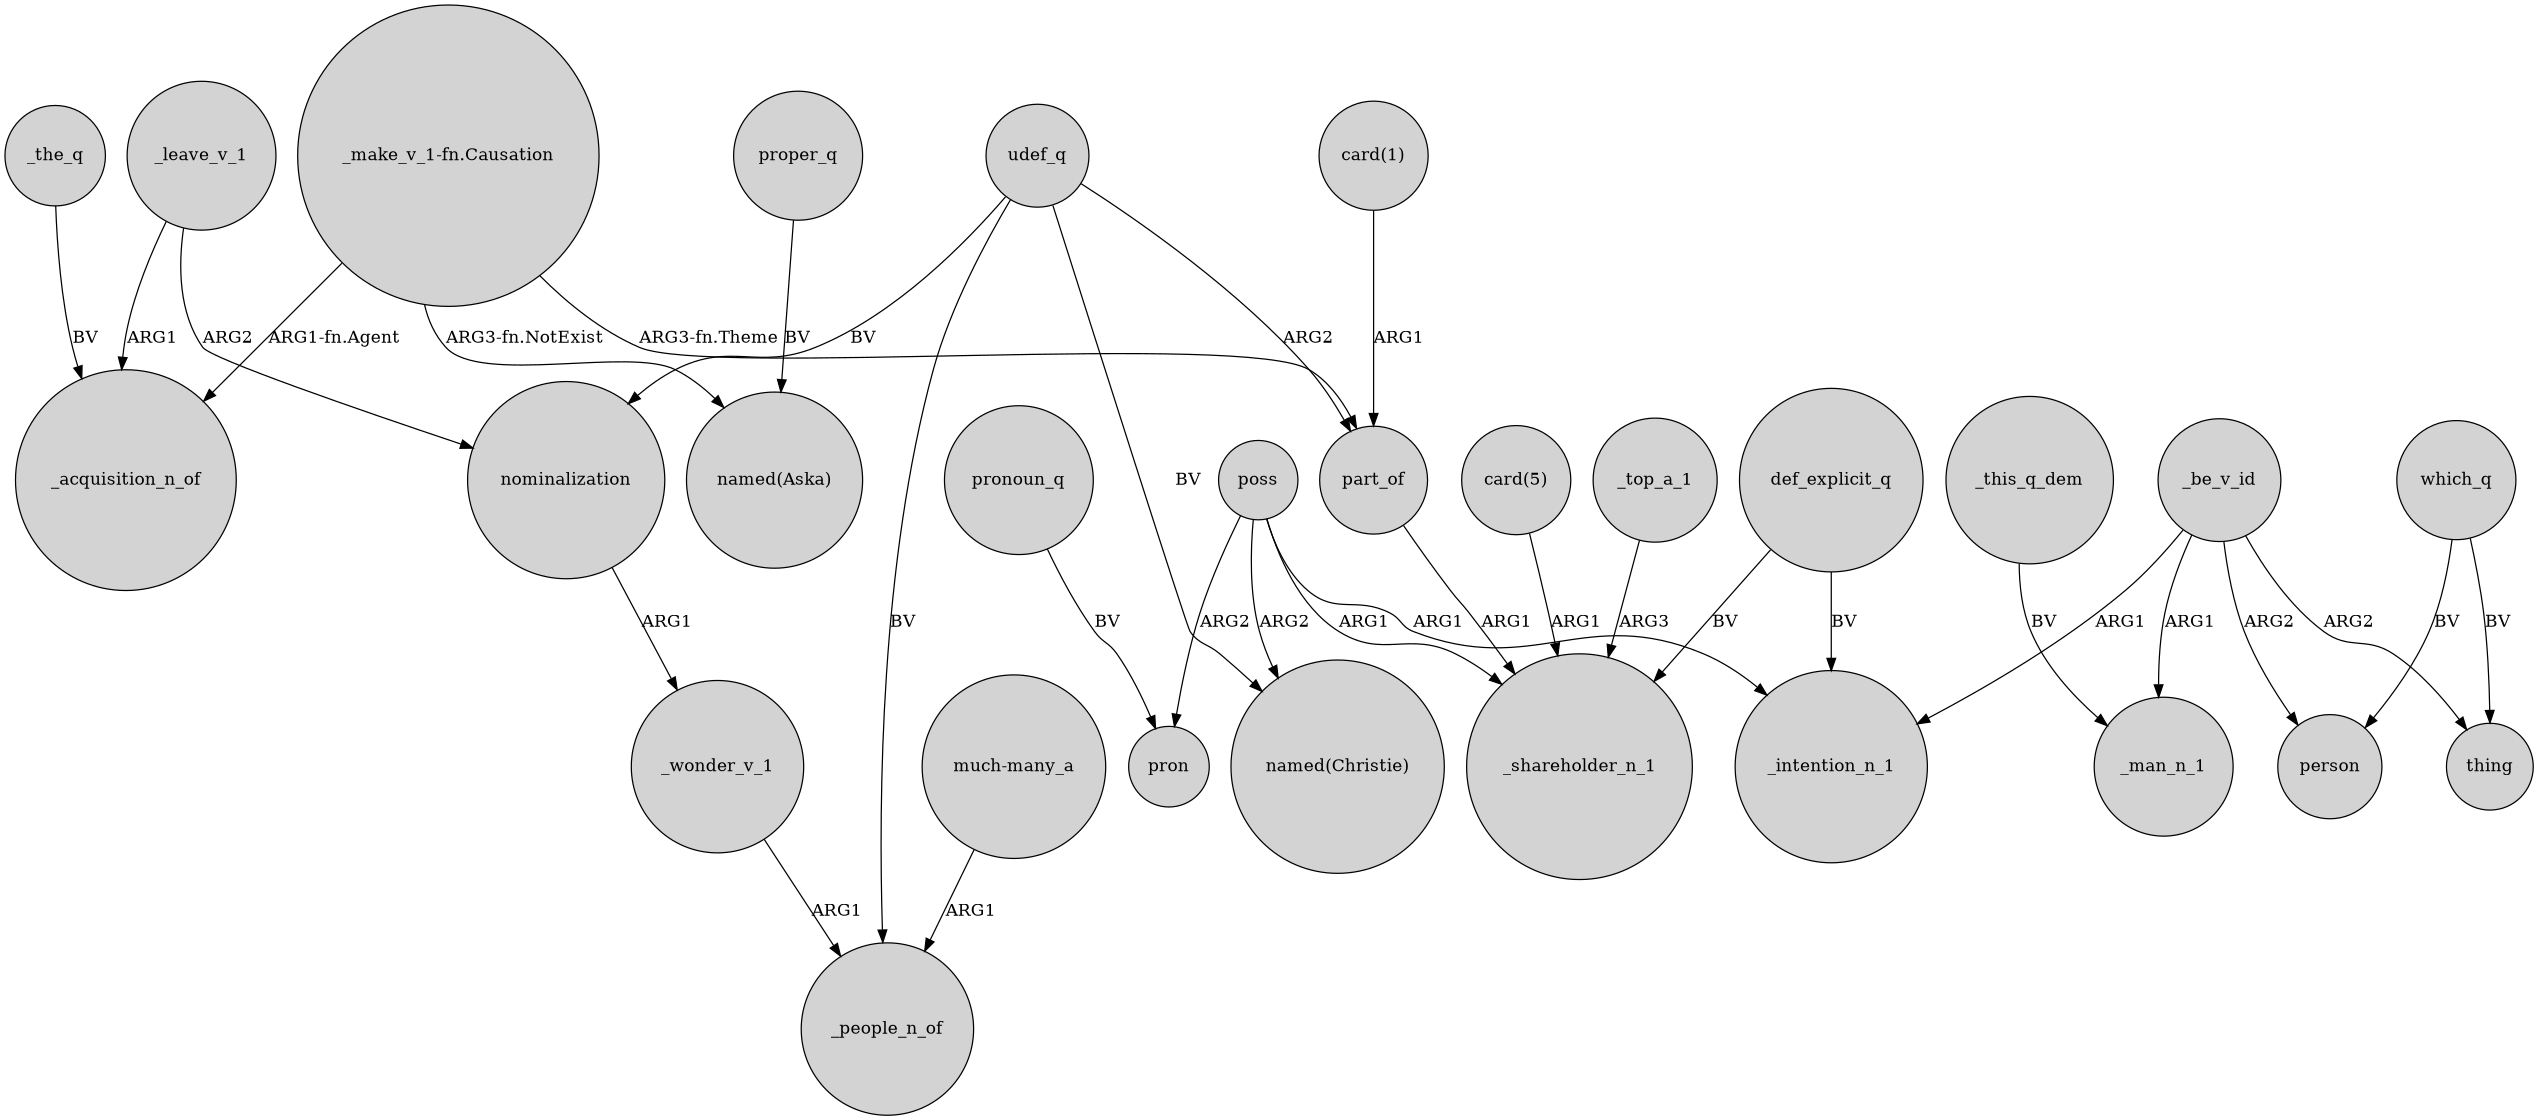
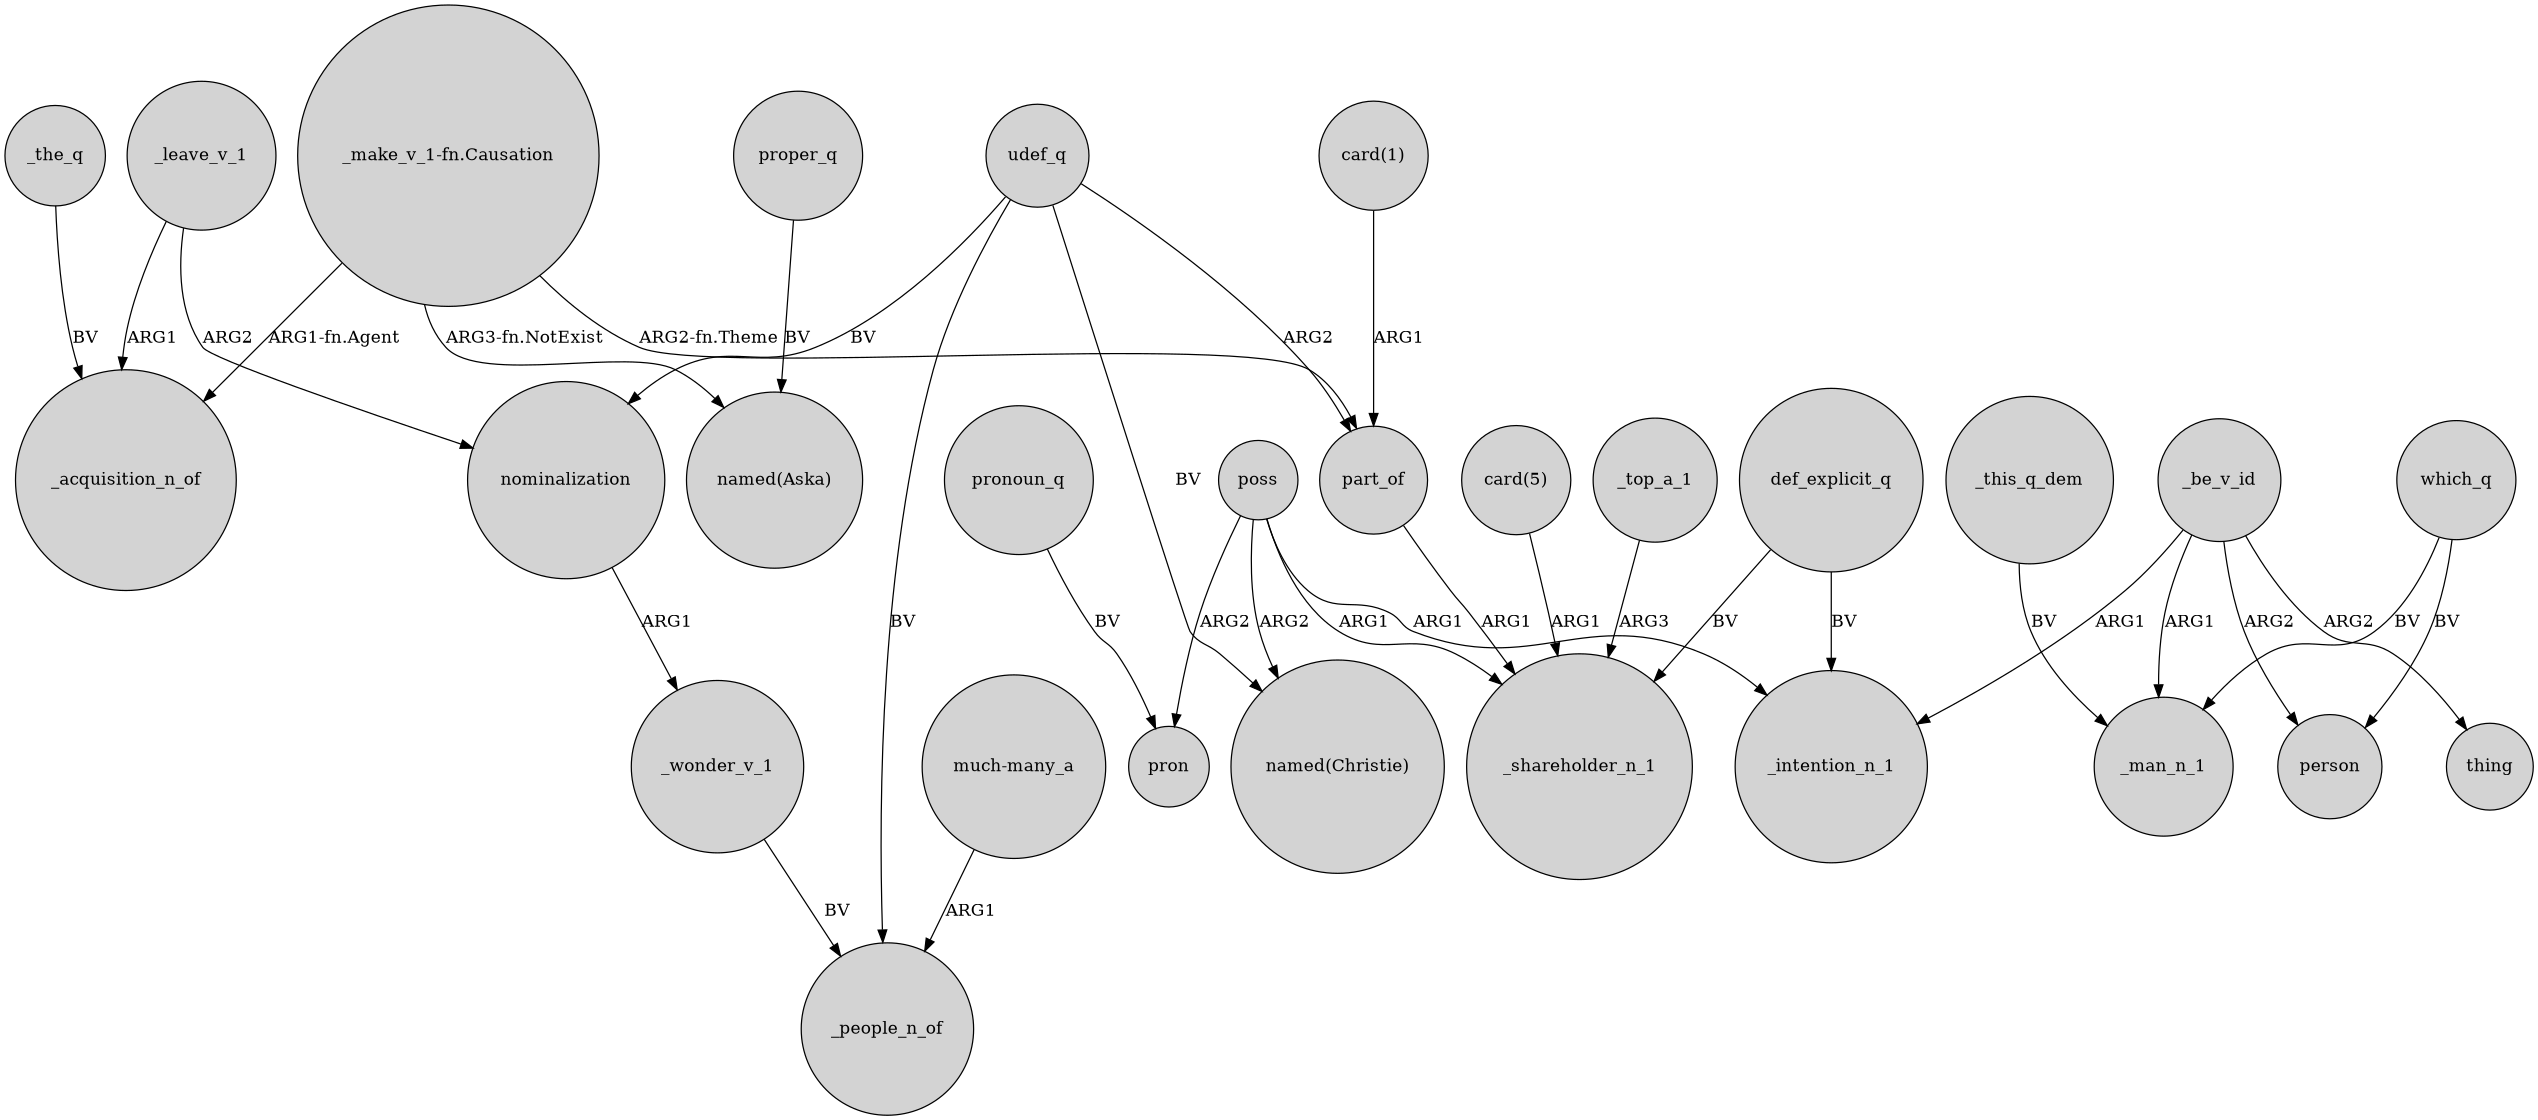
(709, 338) -> (709, 338)
(2485, 624) -> (2328, 645)
(837, 911) -> (837, 911)
